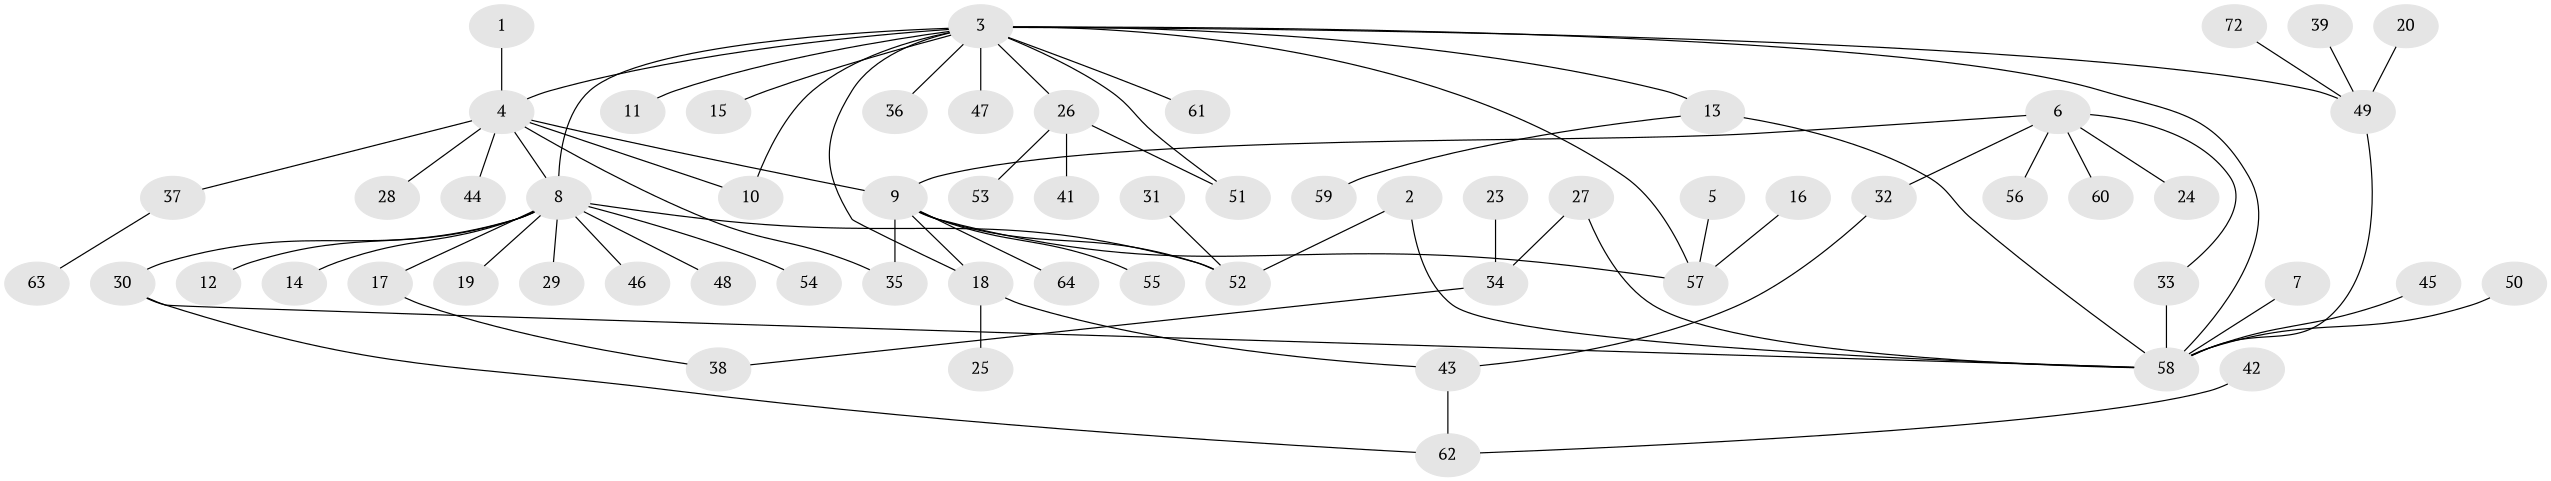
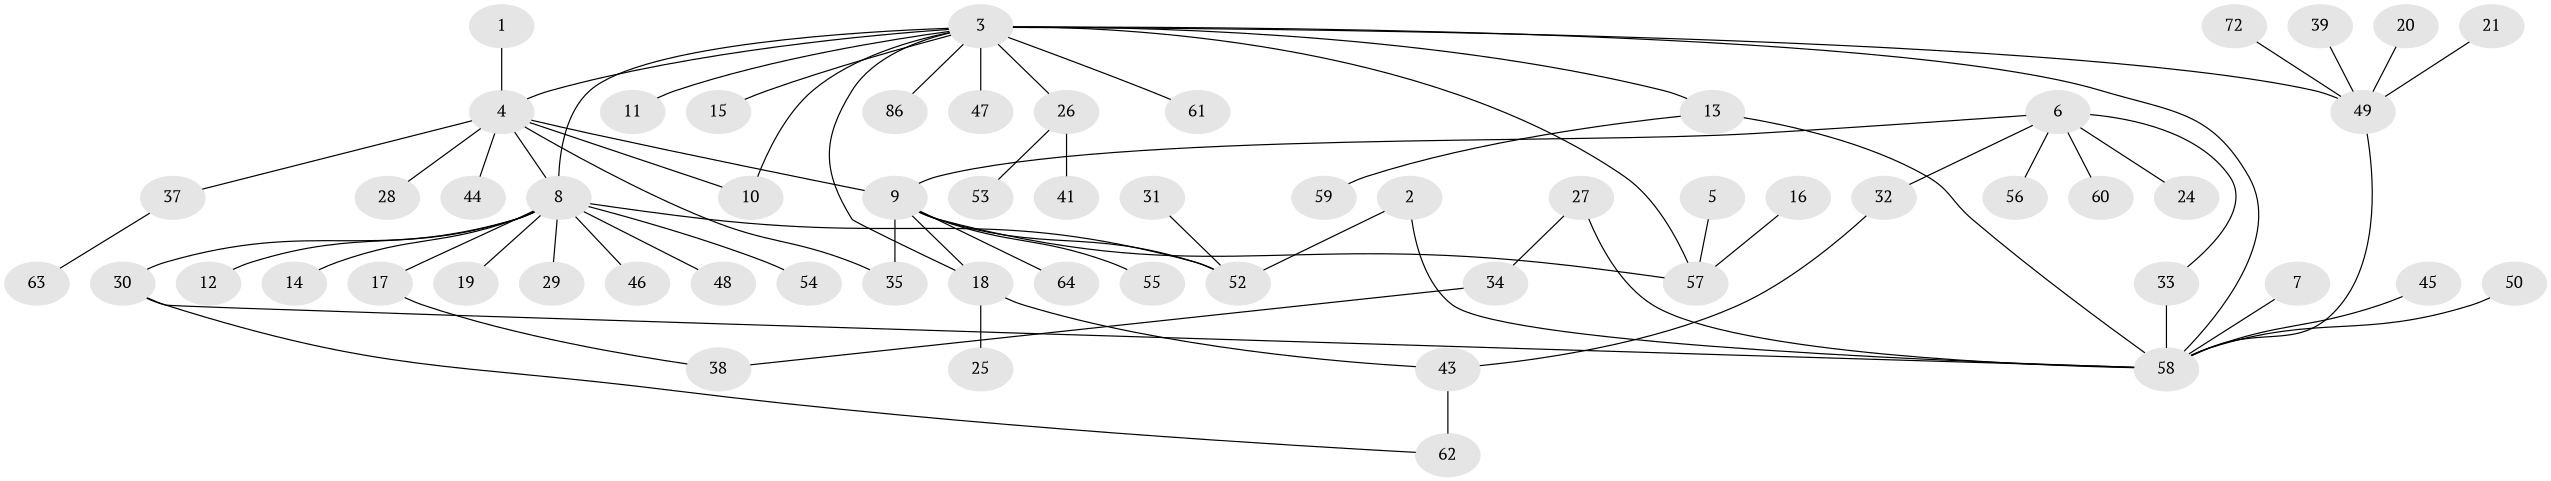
none -> (2492, 26)
(895, 112) -> (895, 112)
(1238, 198) -> none
(1496, 198) -> none
(2252, 369) -> none
